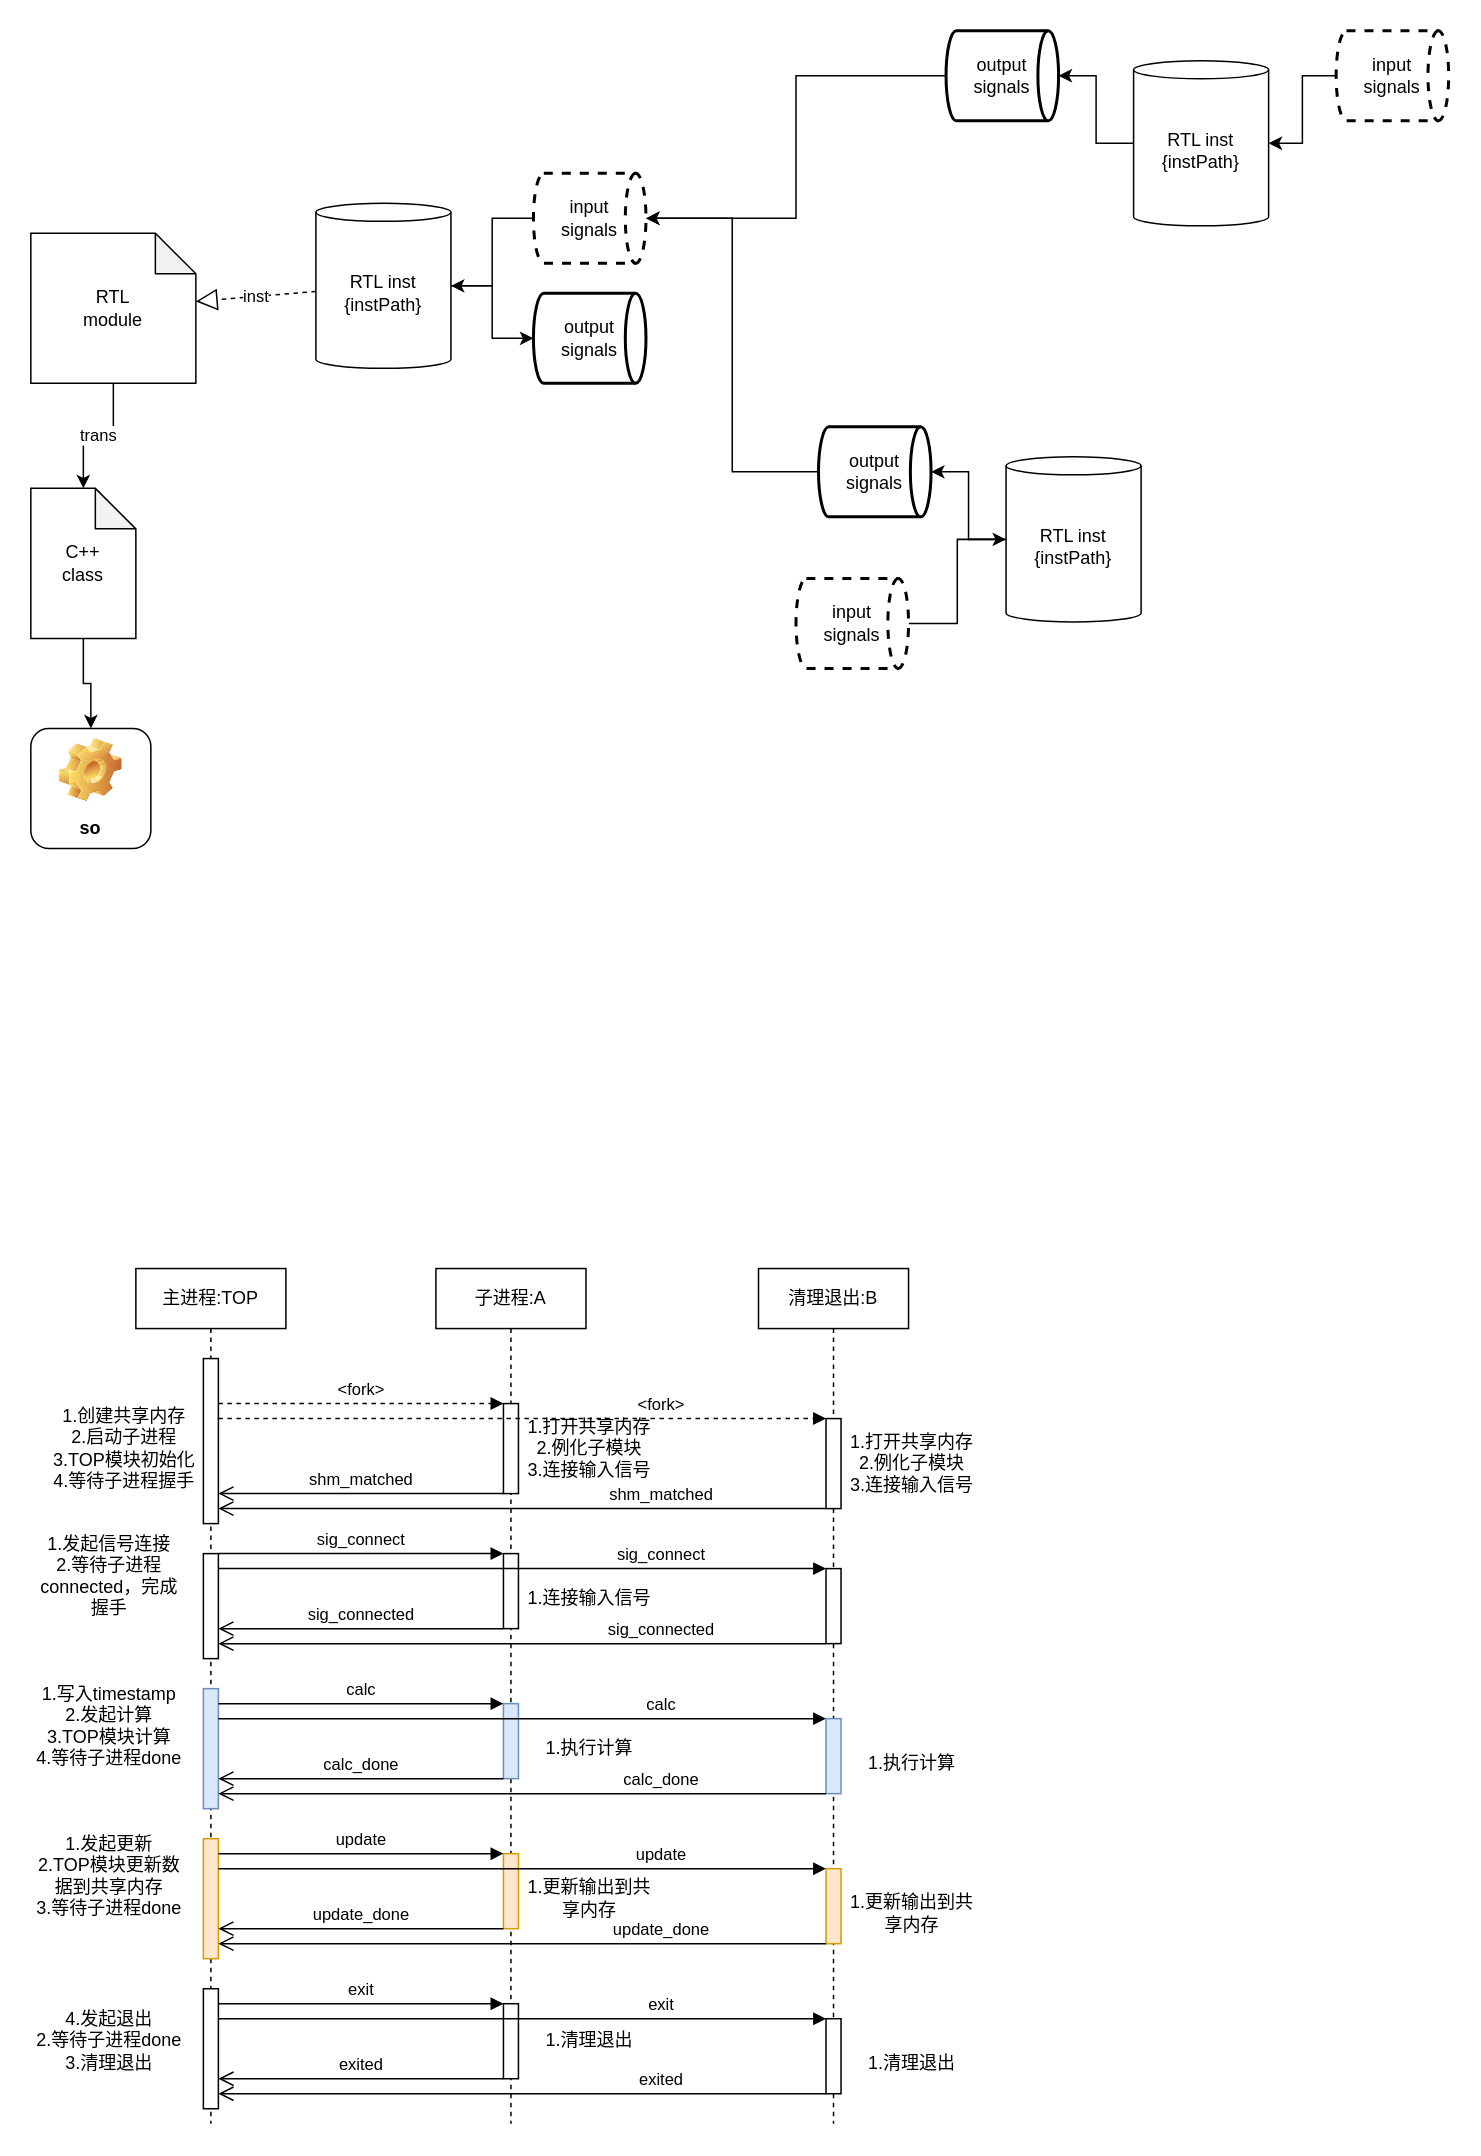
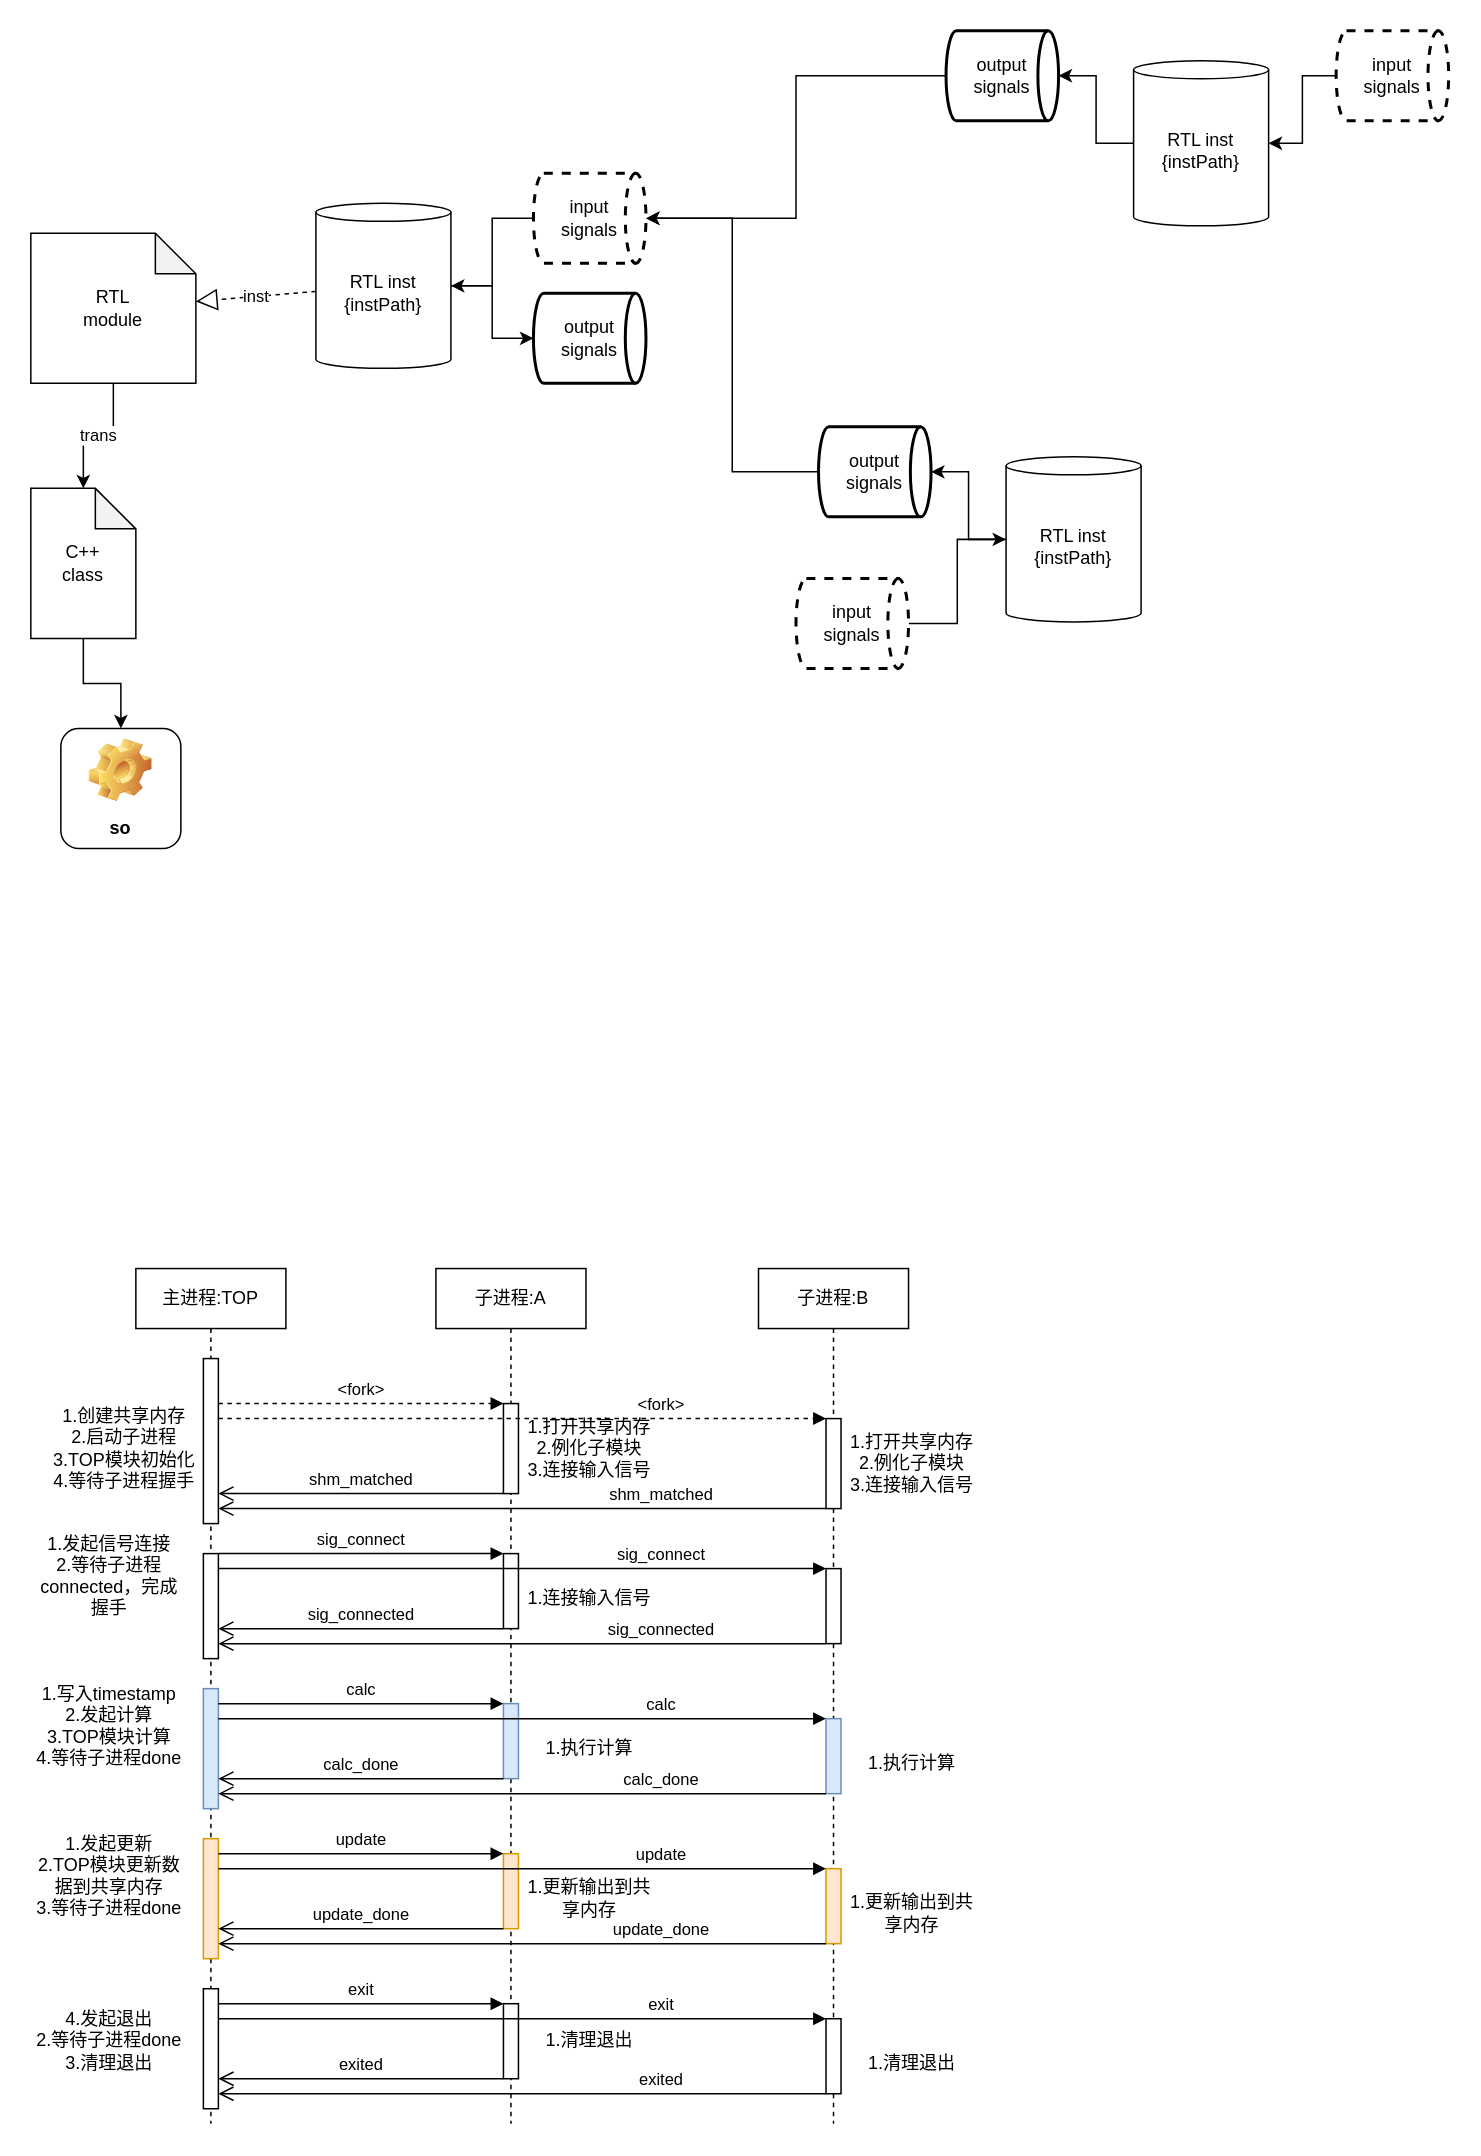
(91, 788) -> (121, 788)
(833, 1298) -> (833, 1298)
